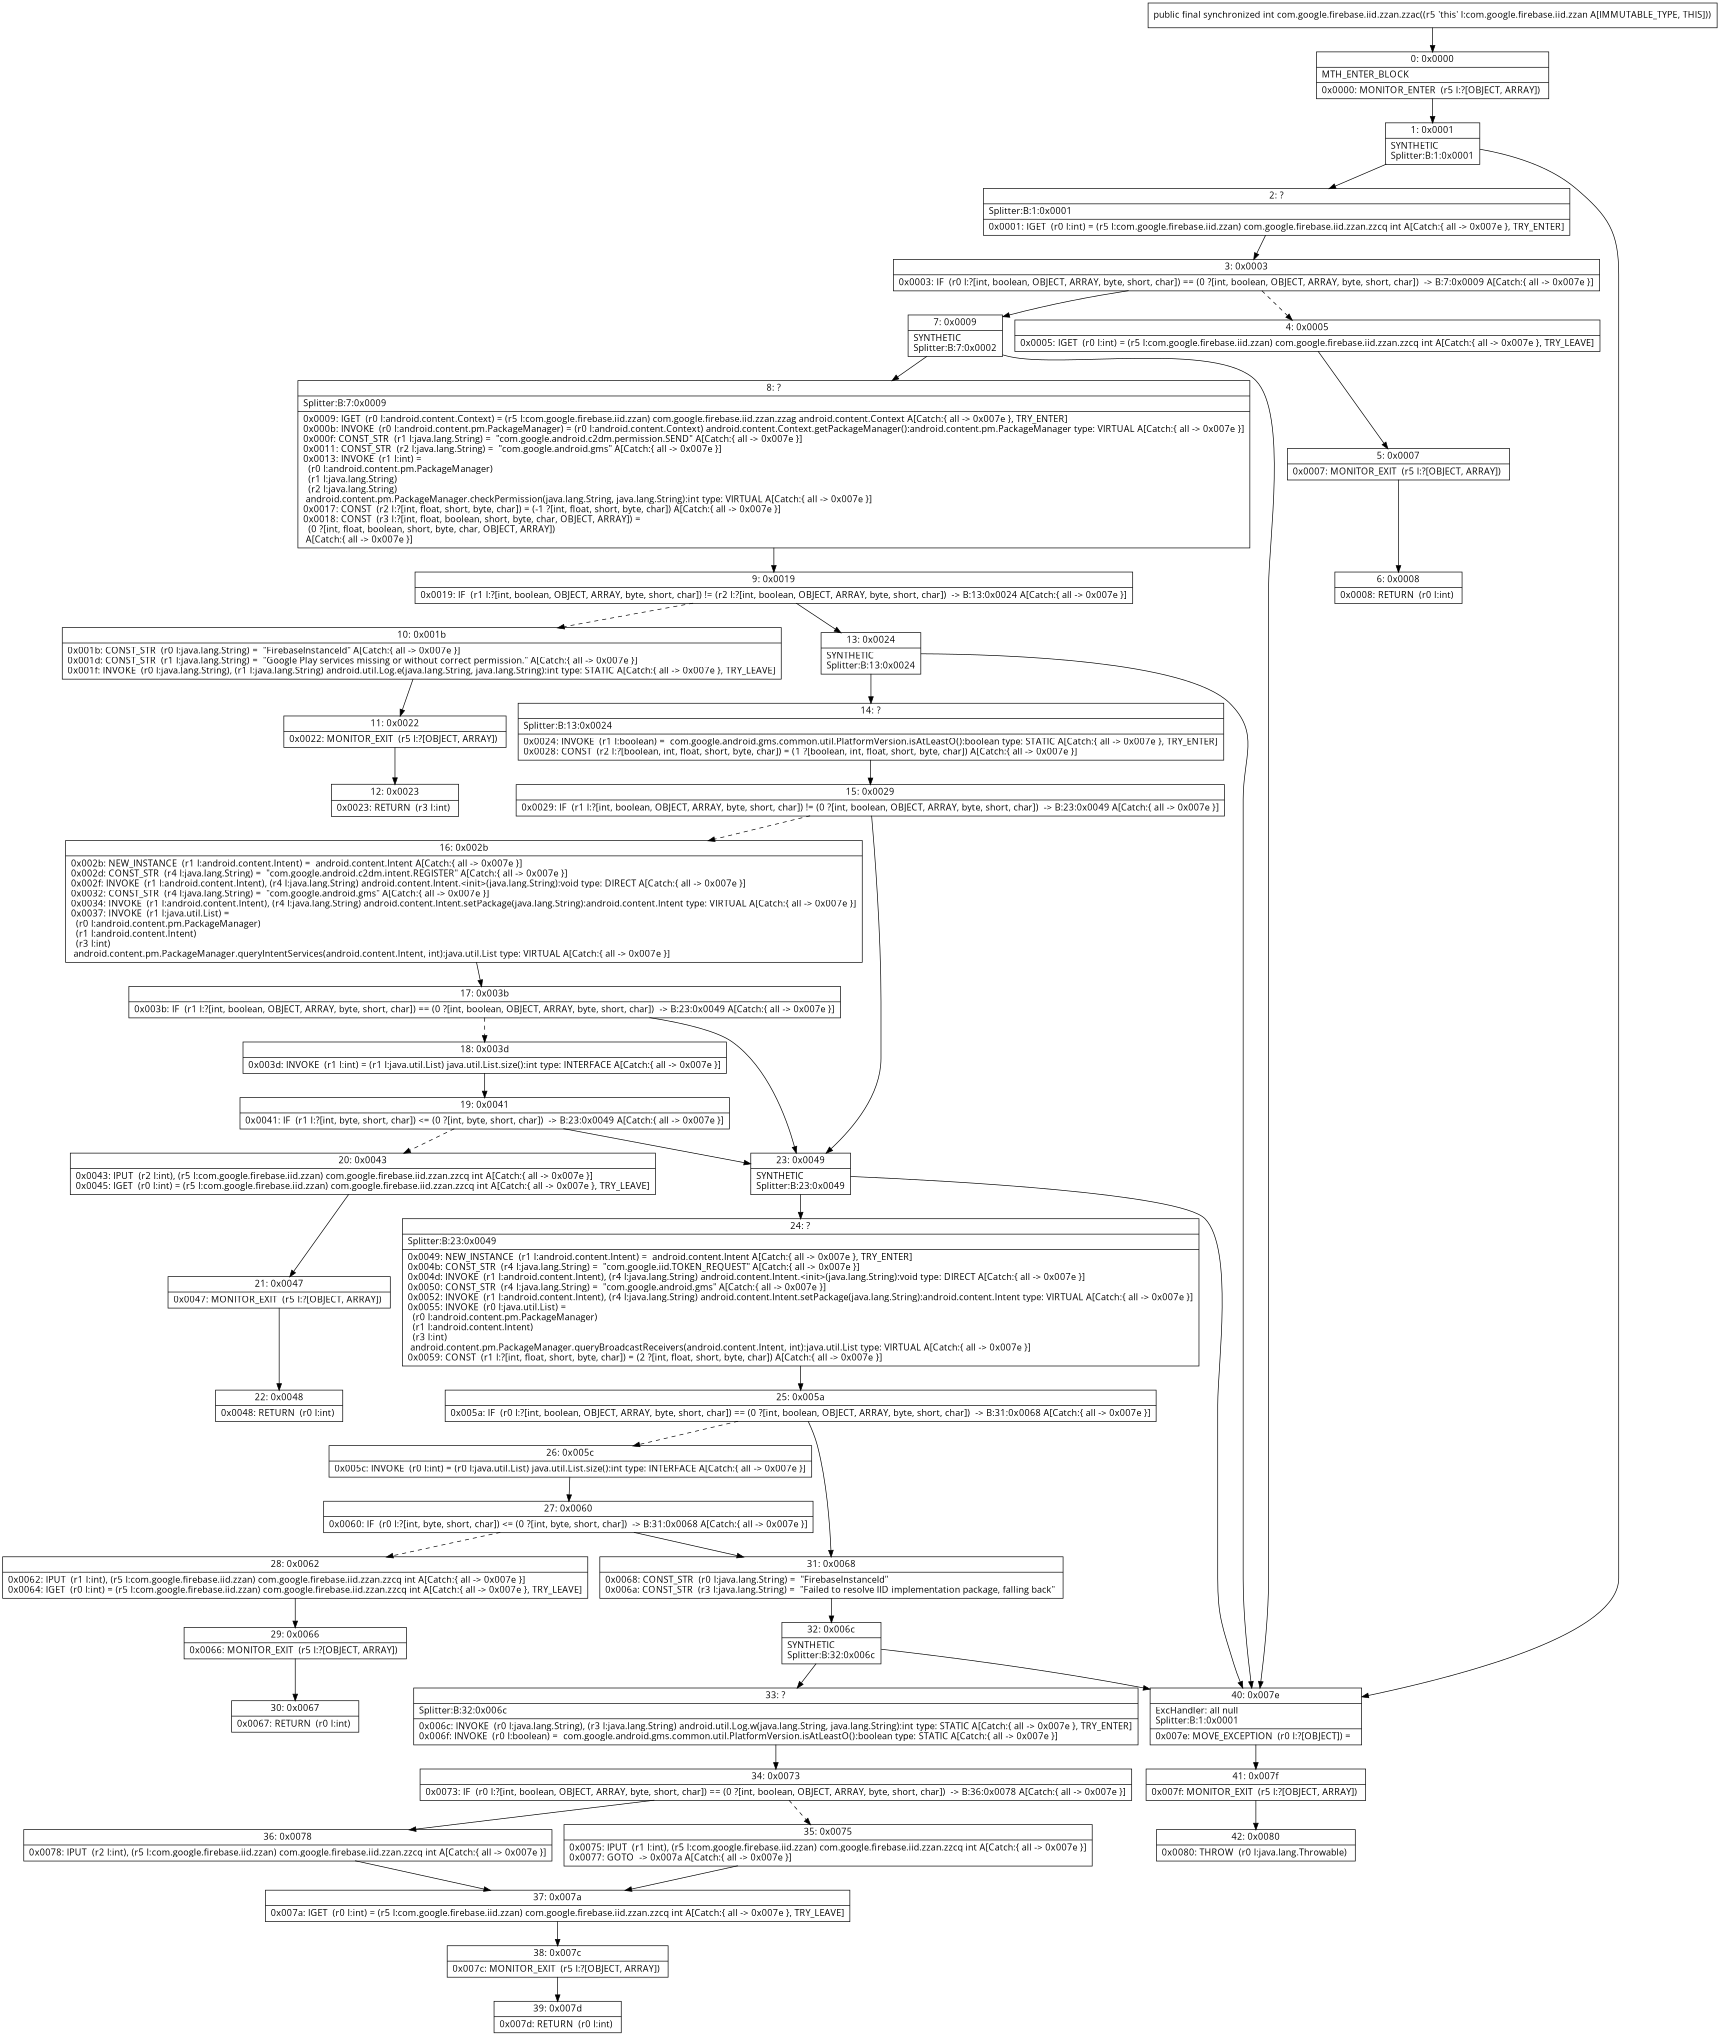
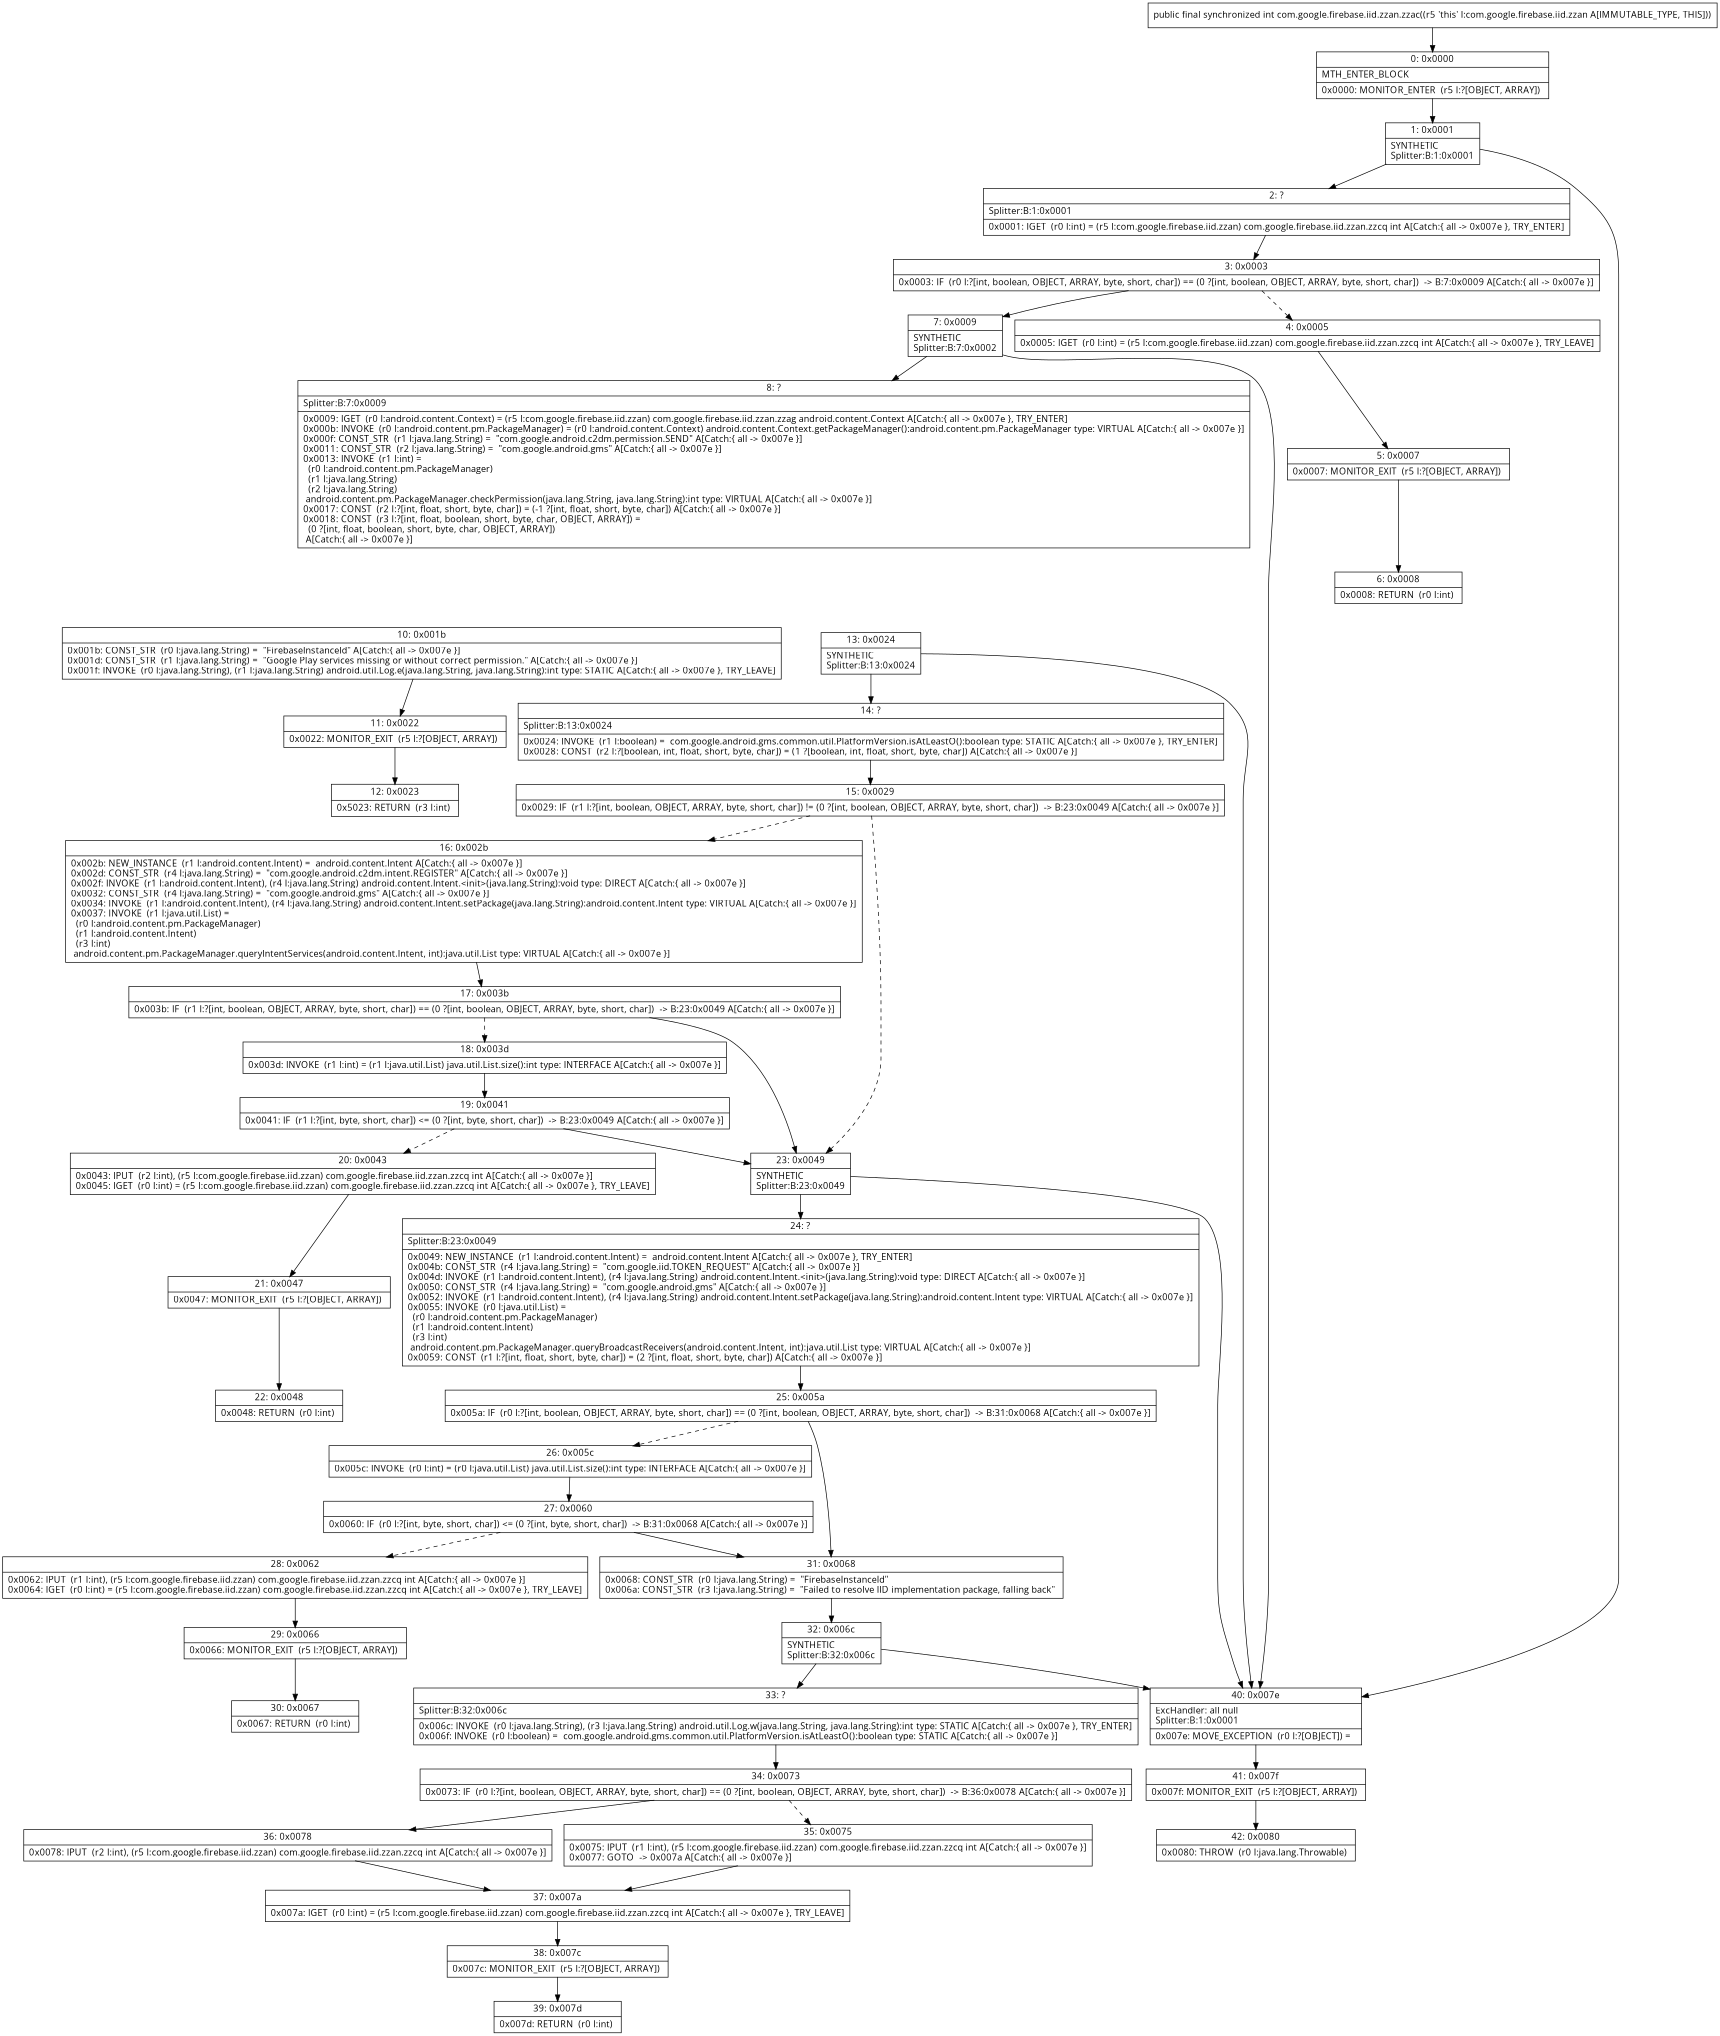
(774, 588) -> none
(395, 808) -> (395, 808)
(881, 990) -> (881, 990)
